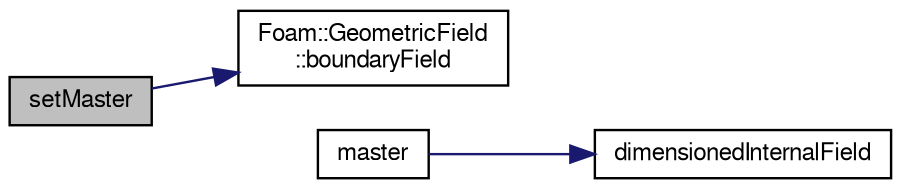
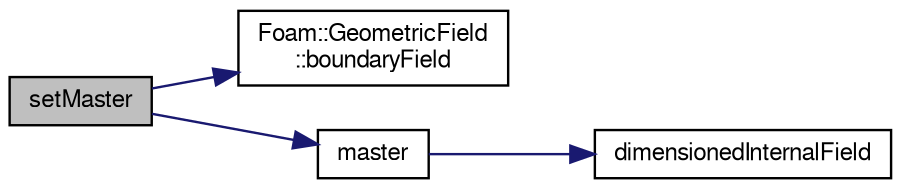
none -> (223, 127)
